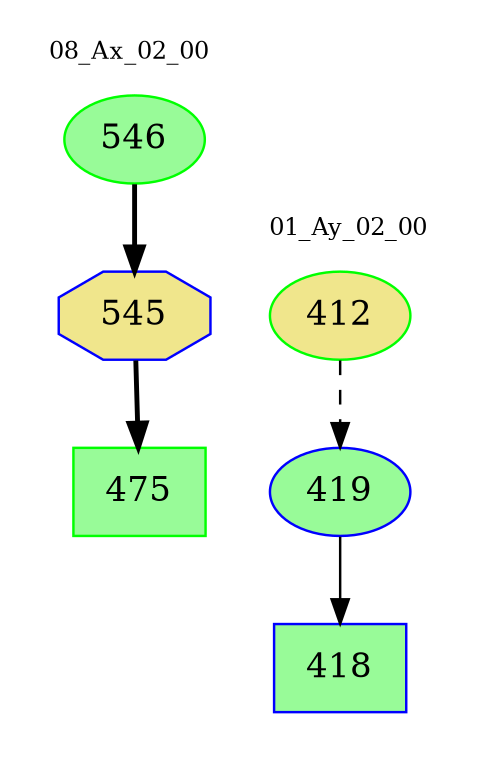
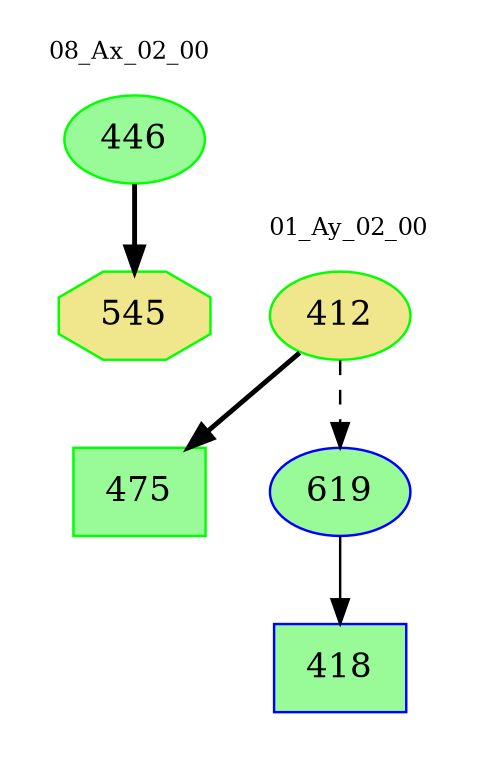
(135, 139) -> (135, 139)
(135, 316) -> (135, 316)
(137, 392) -> (265, 382)
(340, 492) -> (340, 492)
